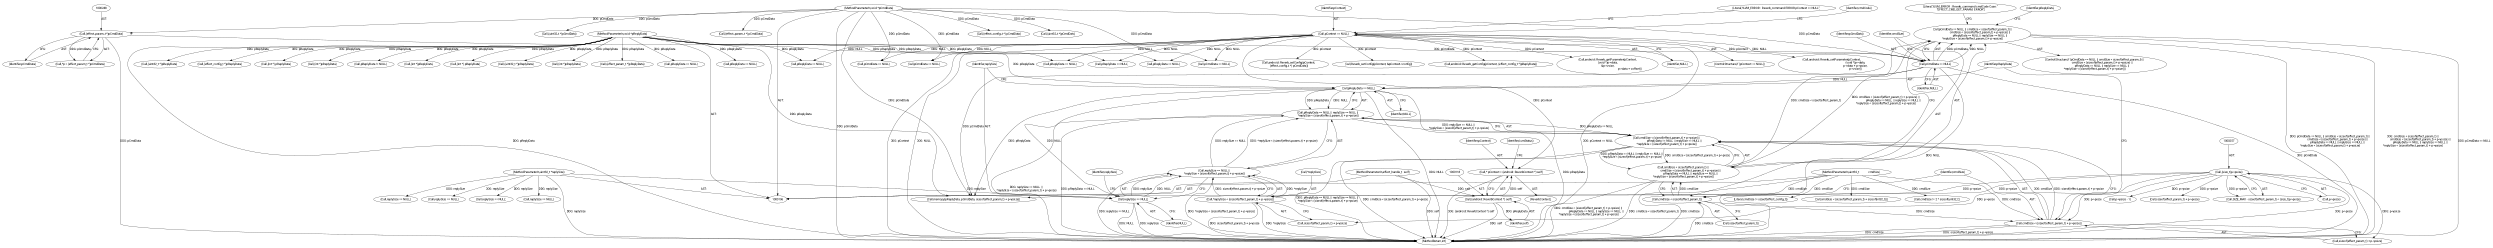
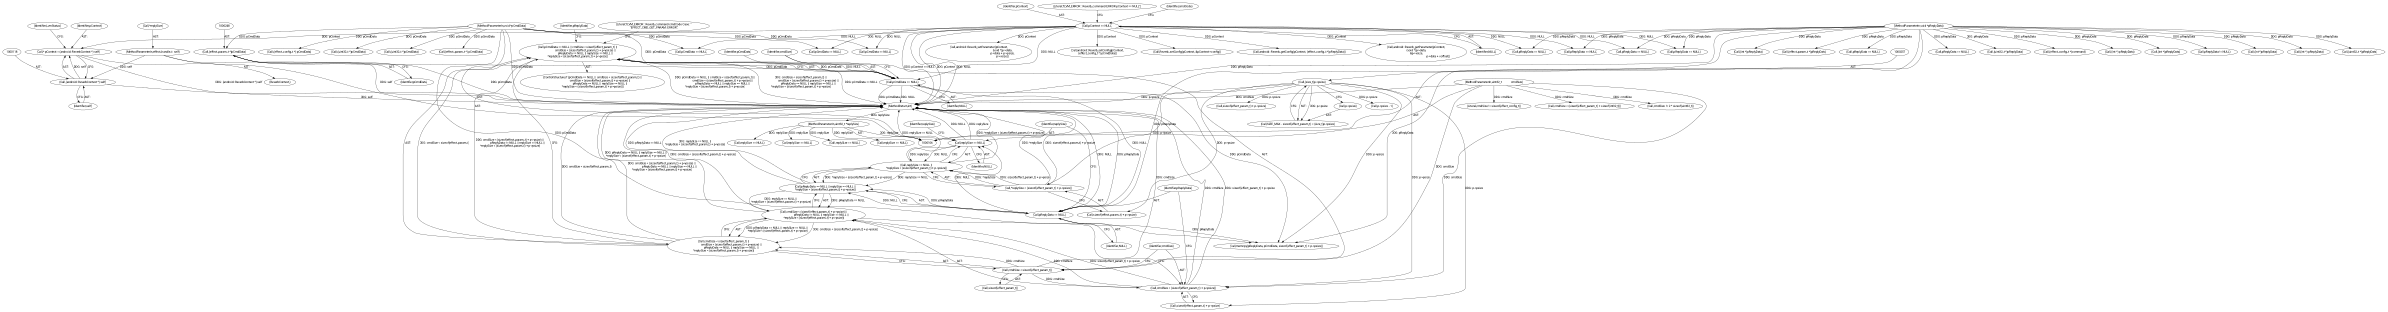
(80, 64) -> none
(220, 64) -> (2064, 52)
(1739, 64) -> none
(2290, 180) -> (1325, 115)
(1309, 191) -> (153, 38)
(1517, 211) -> (81, 97)
(962, 241) -> (869, 115)
